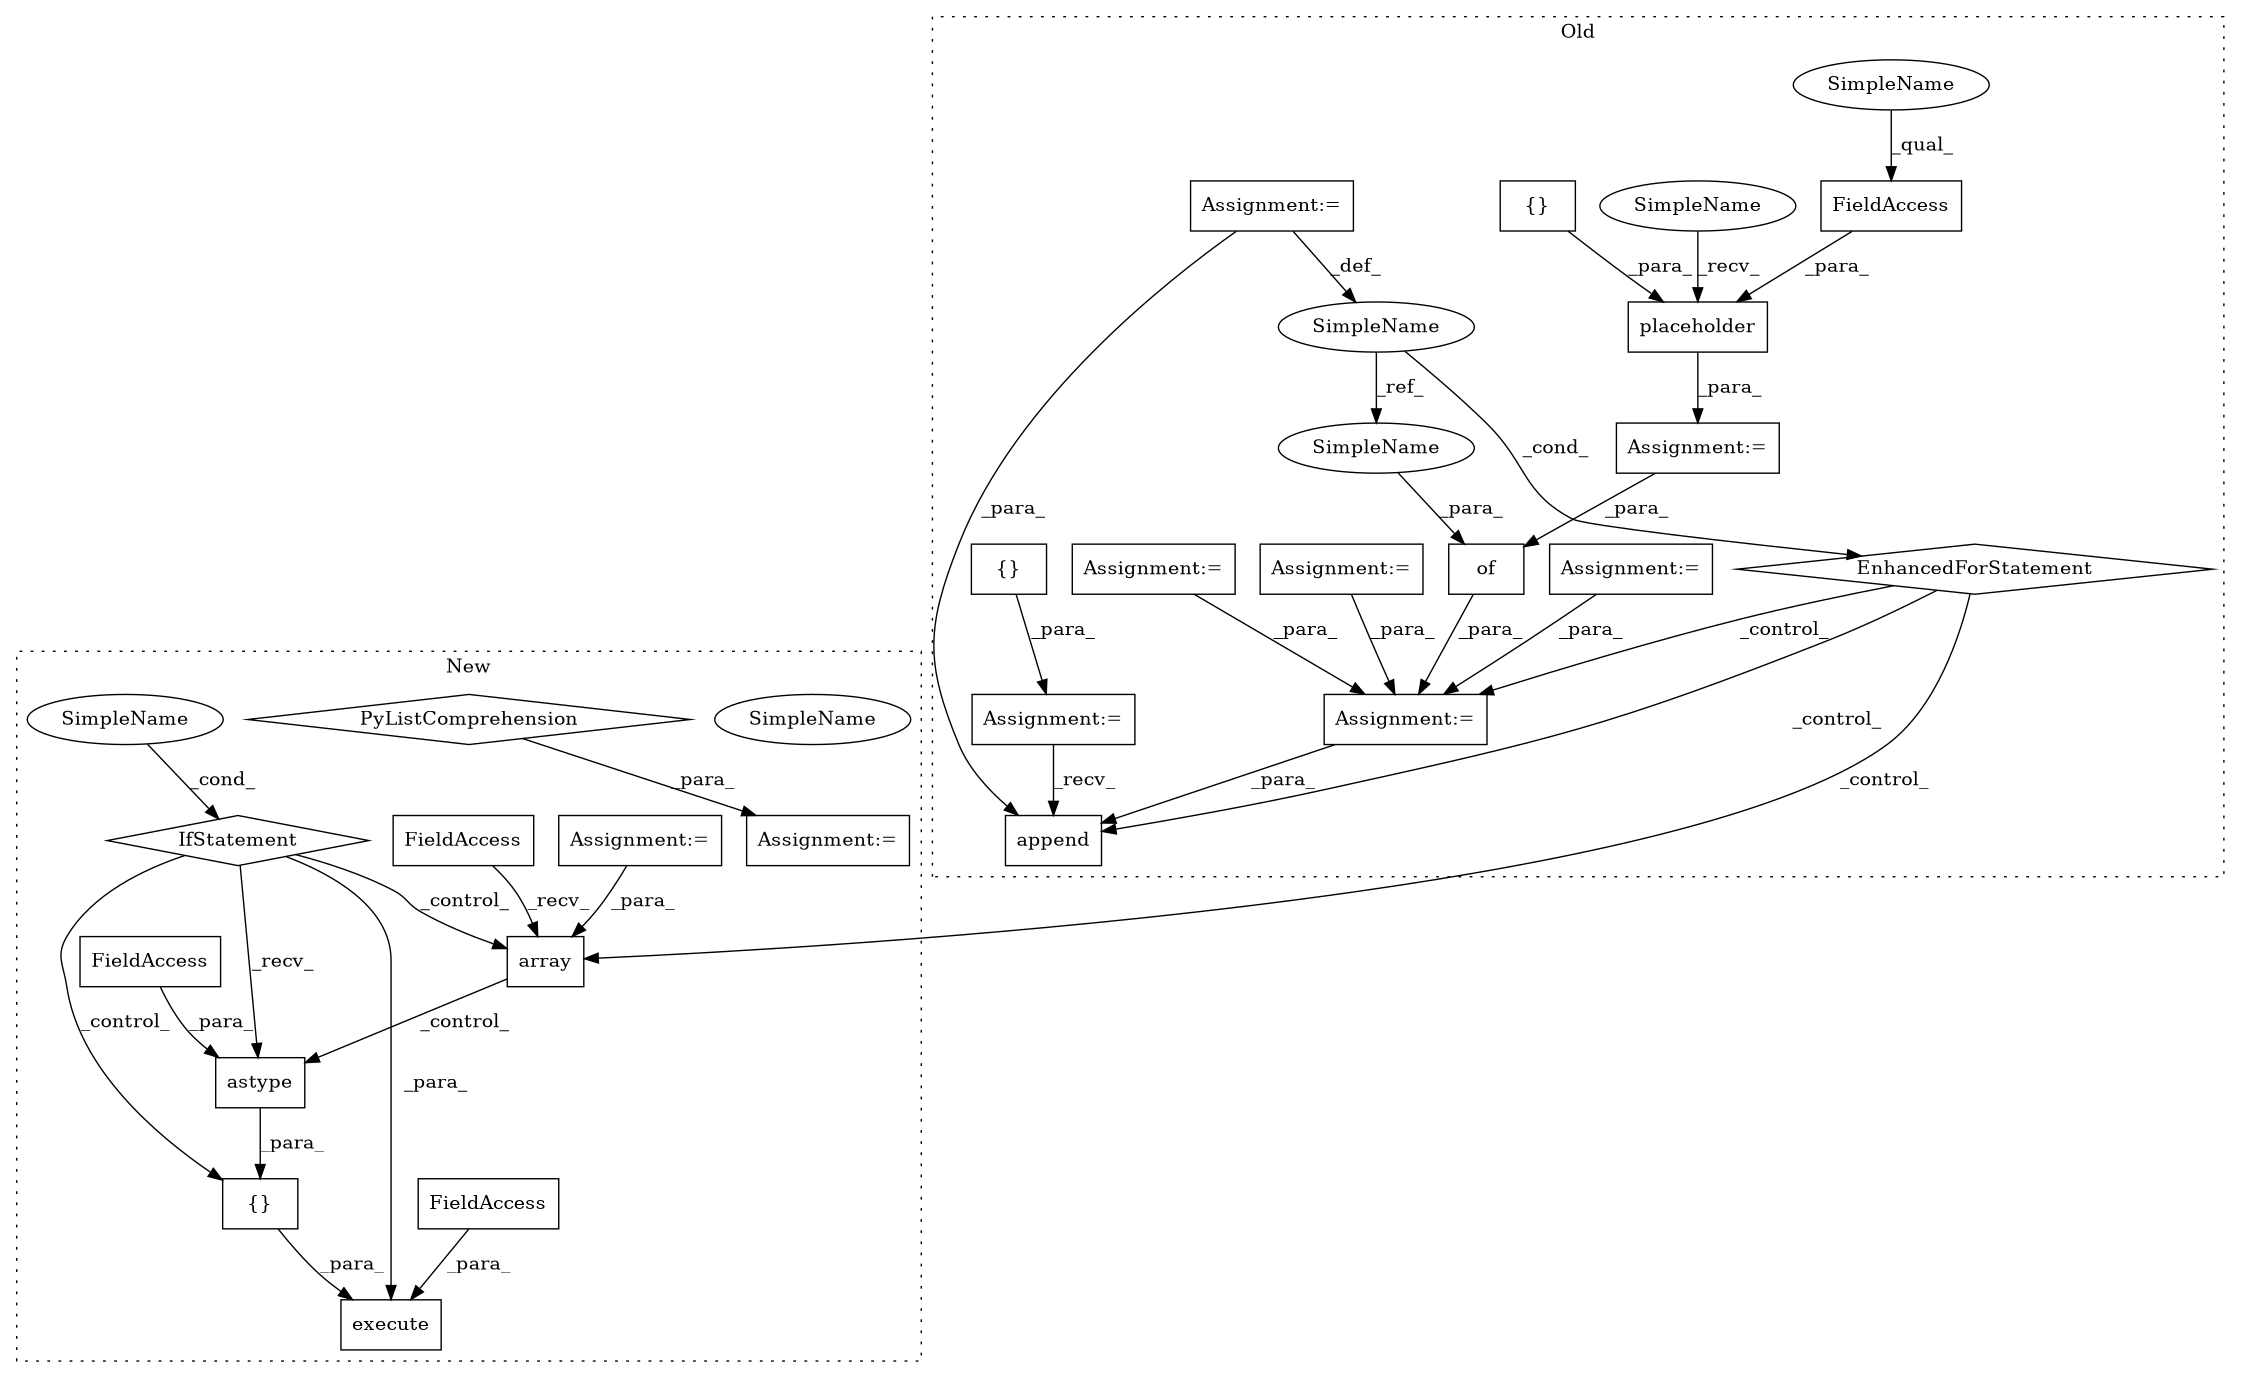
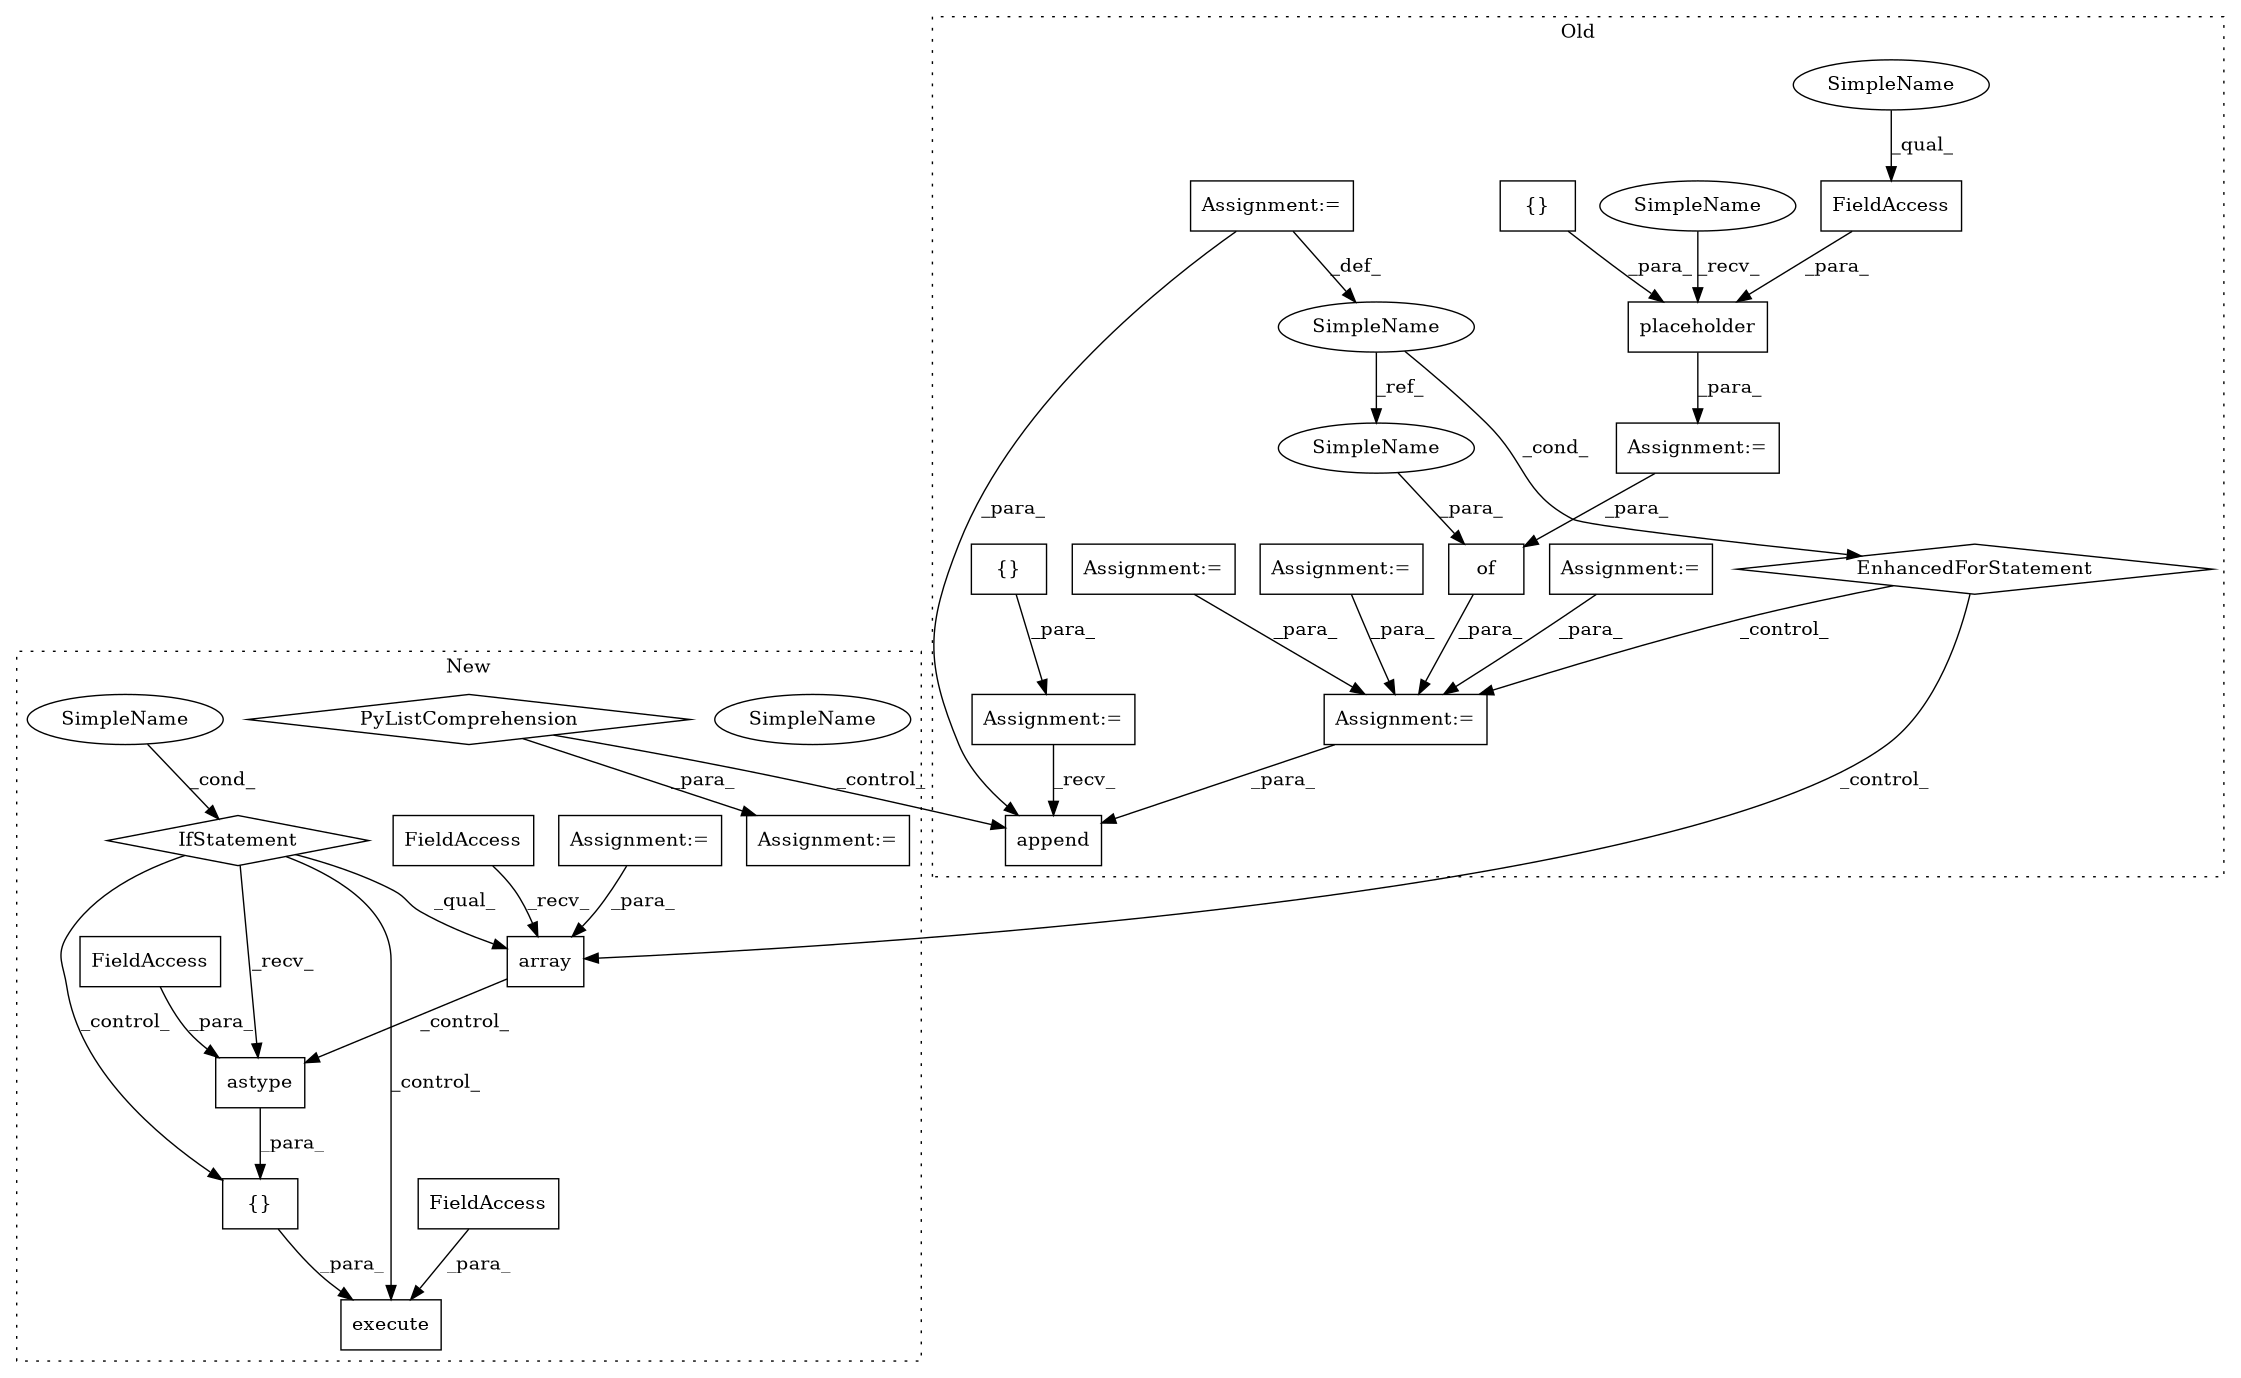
(1536, 740) -> (773, 776)
(465, 901) -> (465, 901)
(436, 1083) -> (436, 1083)
